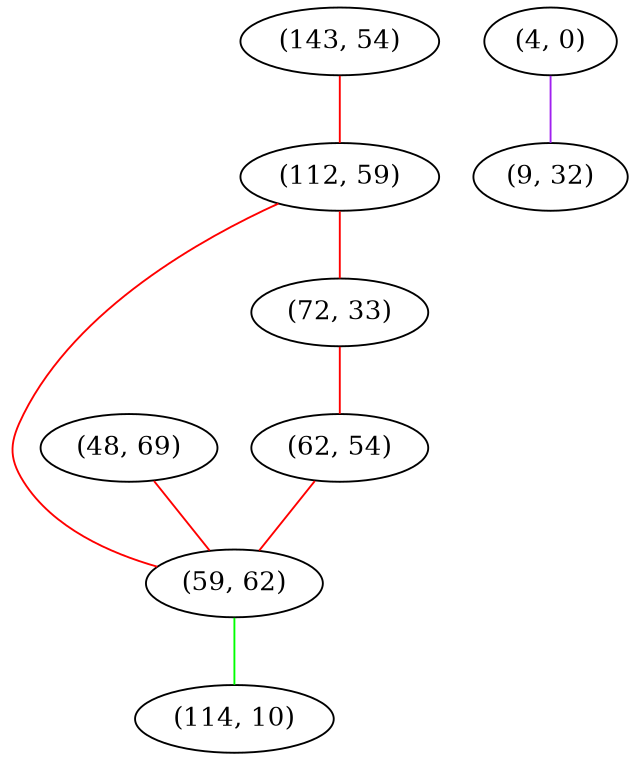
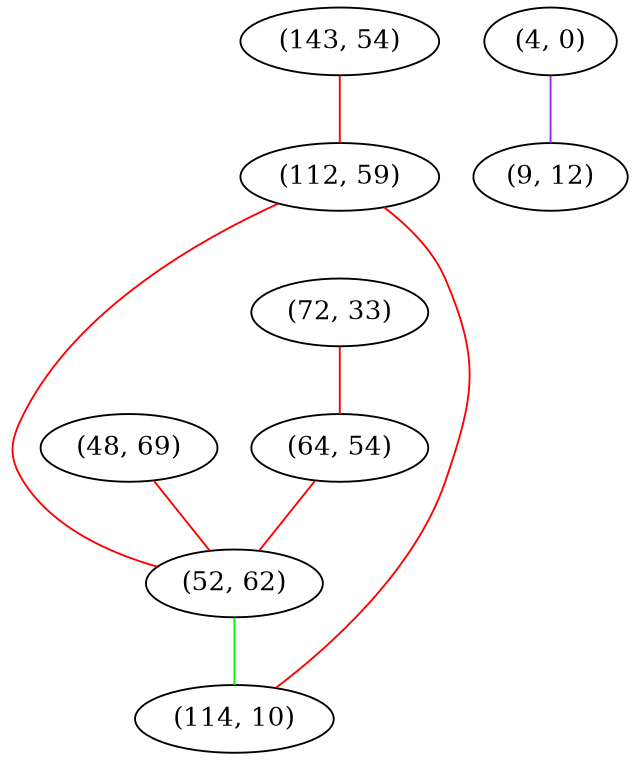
(551, 177) -> (551, 177)
(340, 245) -> (451, 465)
(340, 448) -> (340, 448)
(234, 583) -> (234, 583)
